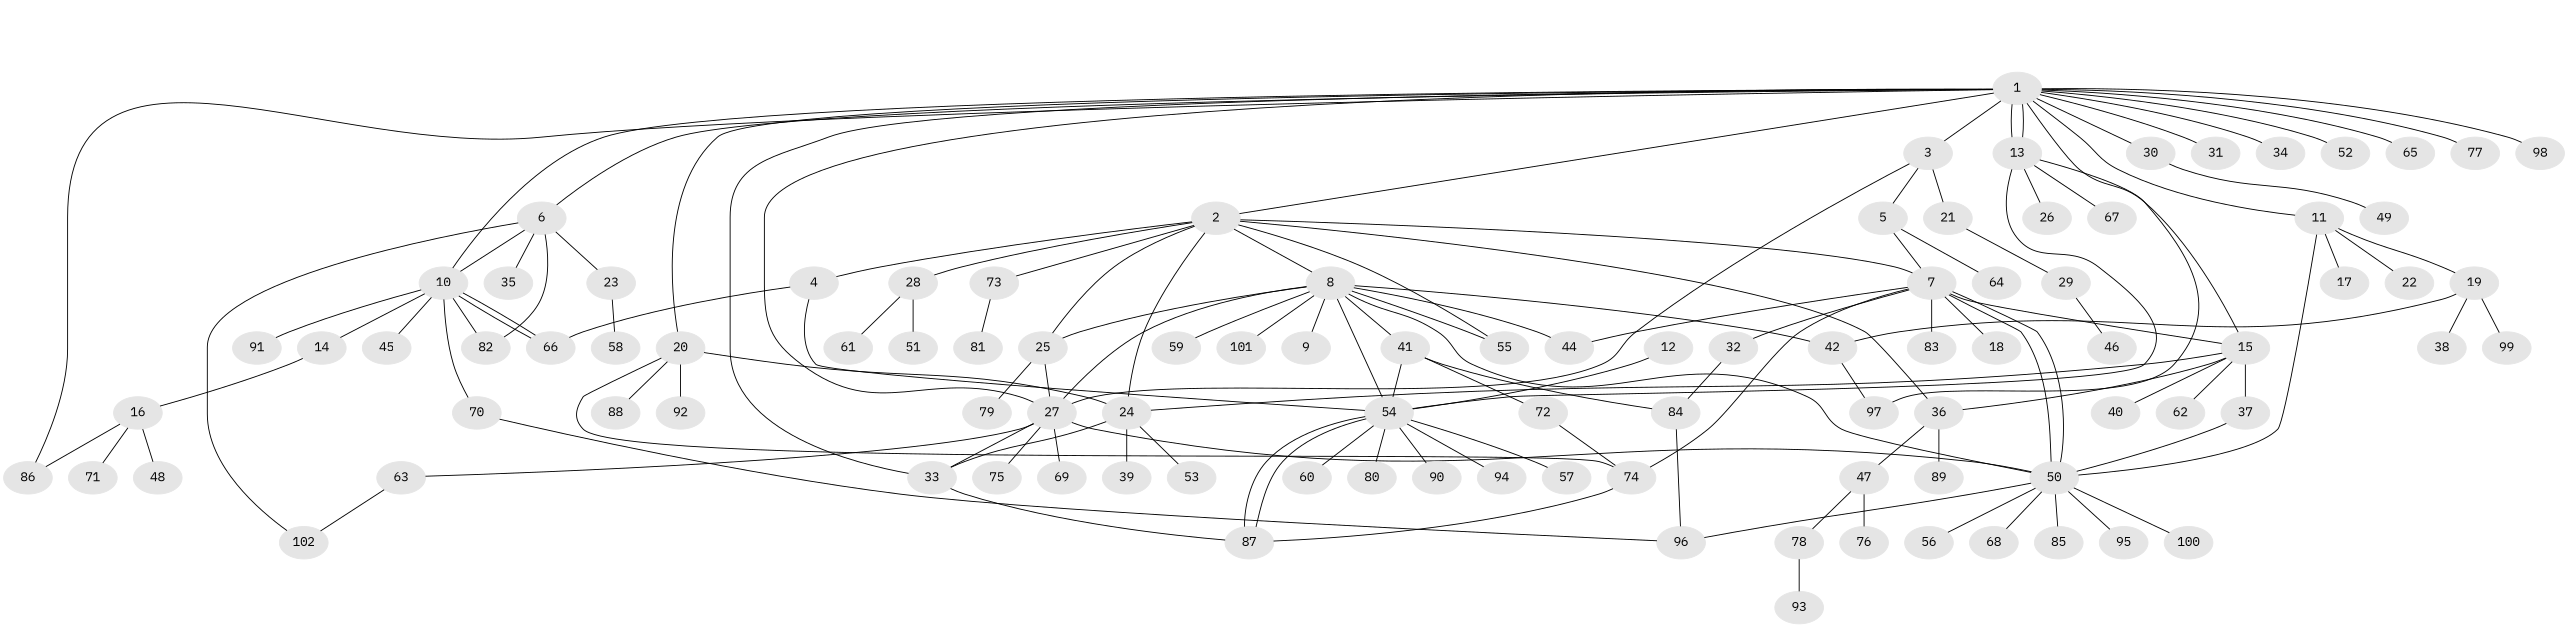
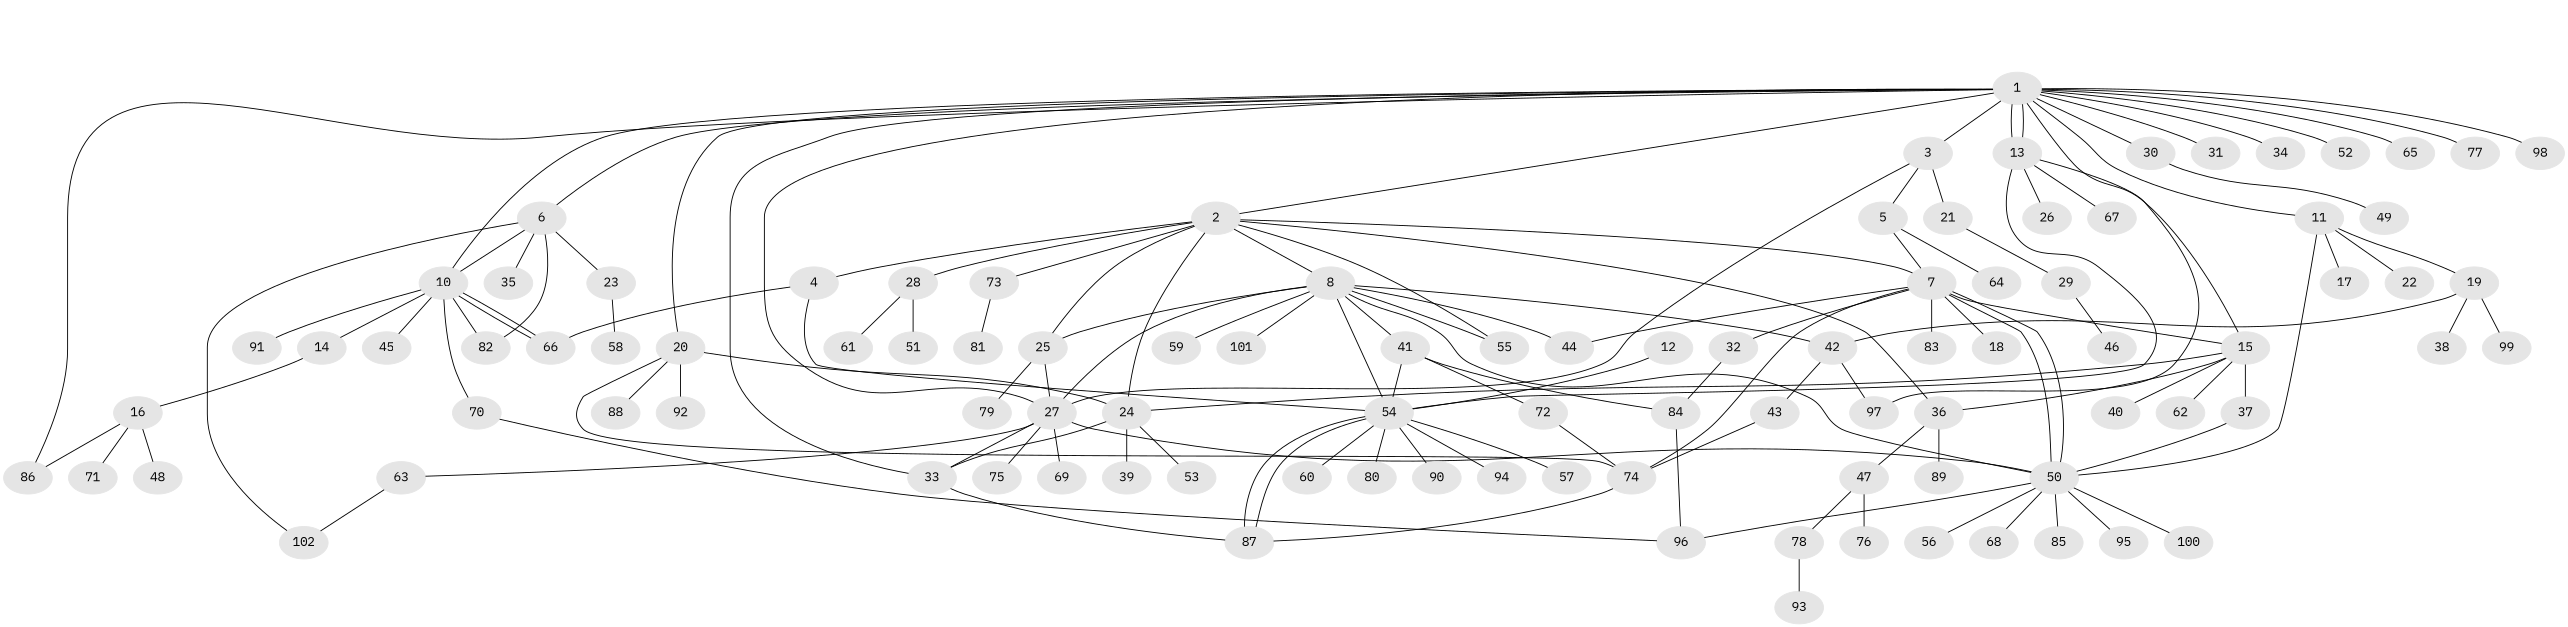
(1306, 348) -> none
none -> (1775, 413)
